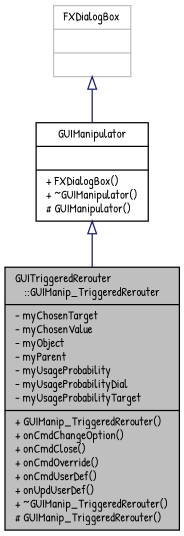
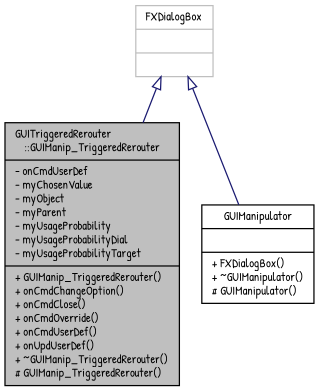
(92, 251) -> (150, 105)
(57, 316) -> (52, 171)
